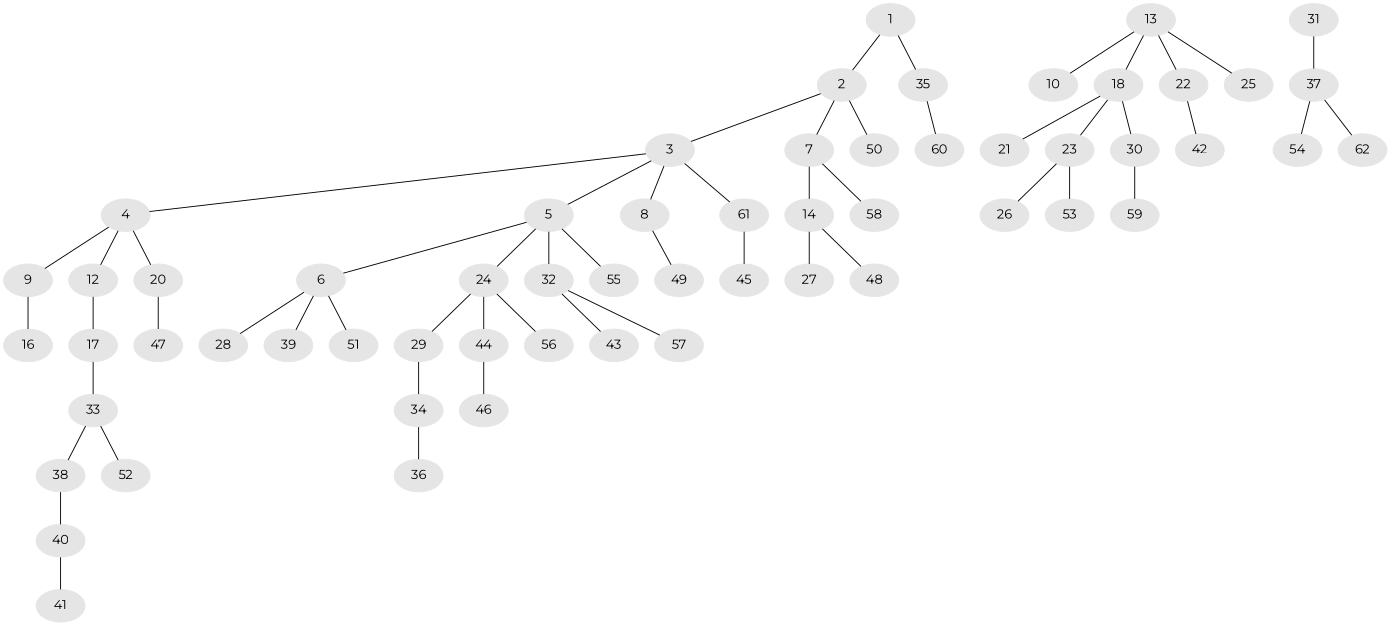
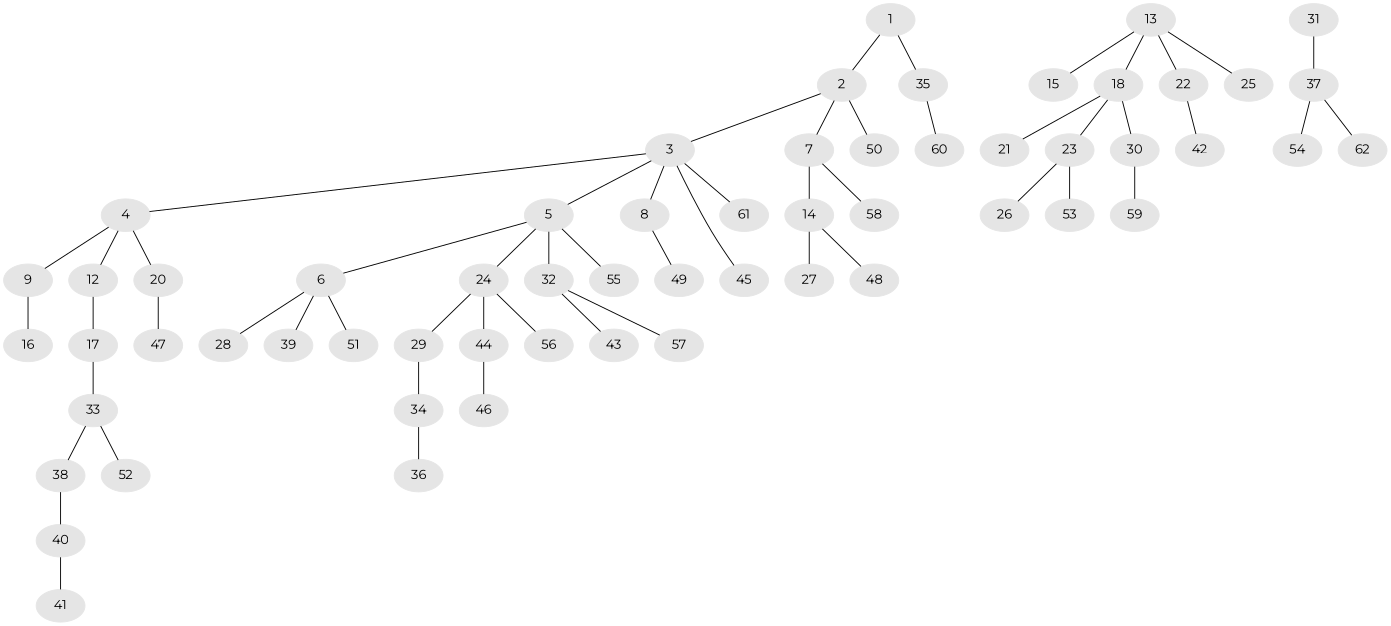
(1053, 85) -> (1053, 85)
(744, 248) -> (703, 217)
